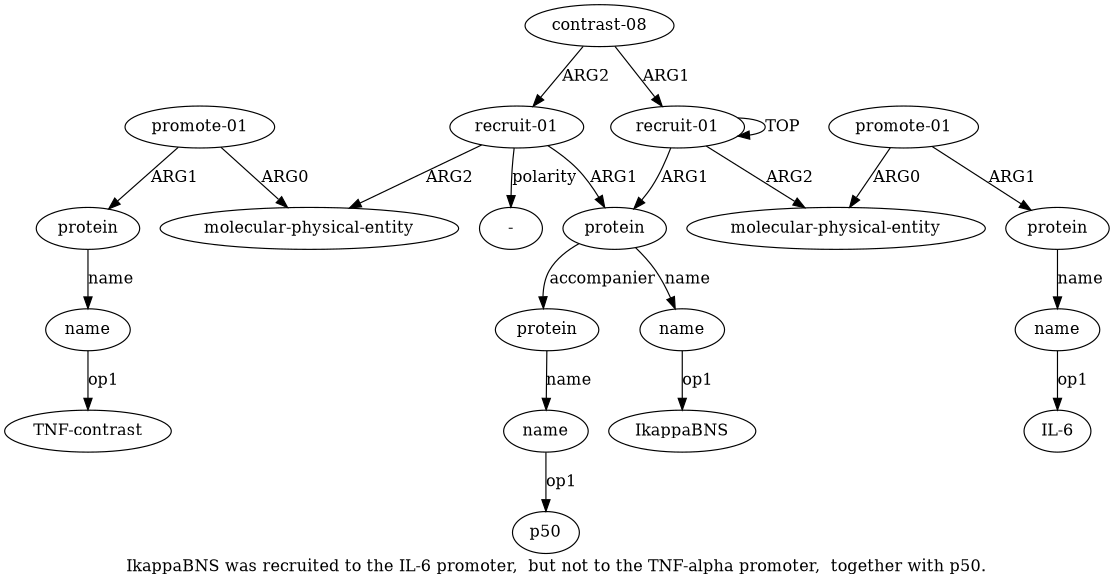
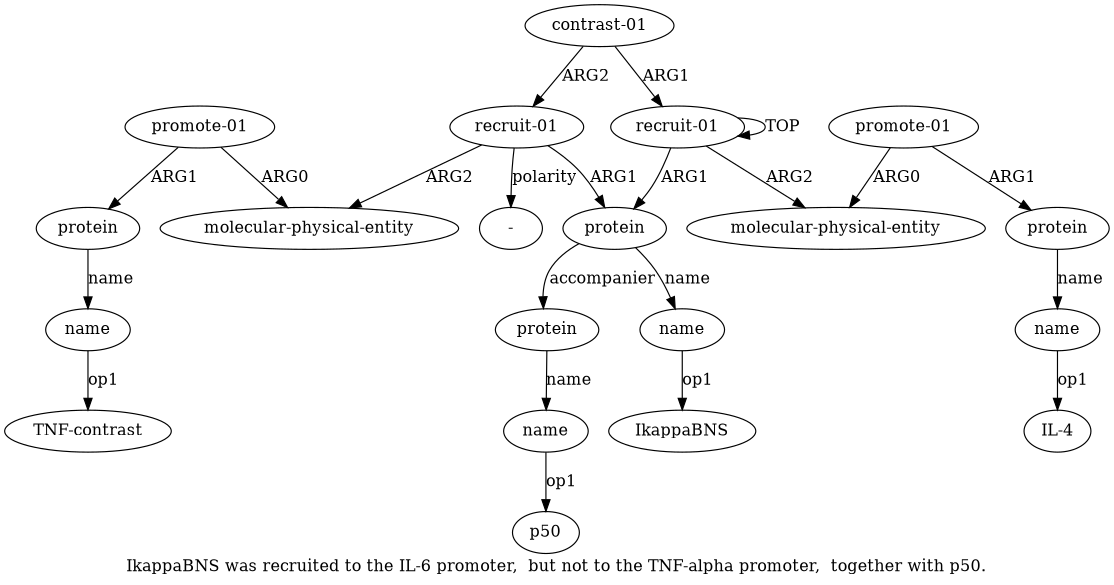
(600, 26) -> (600, 26)
(1057, 431) -> (1057, 431)
